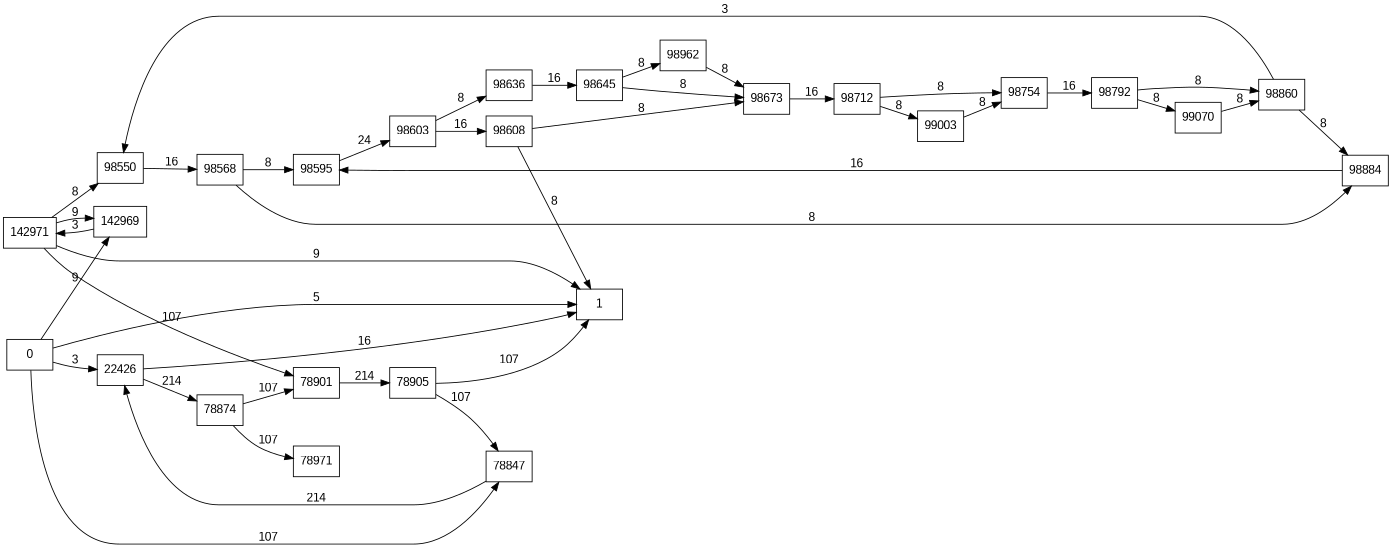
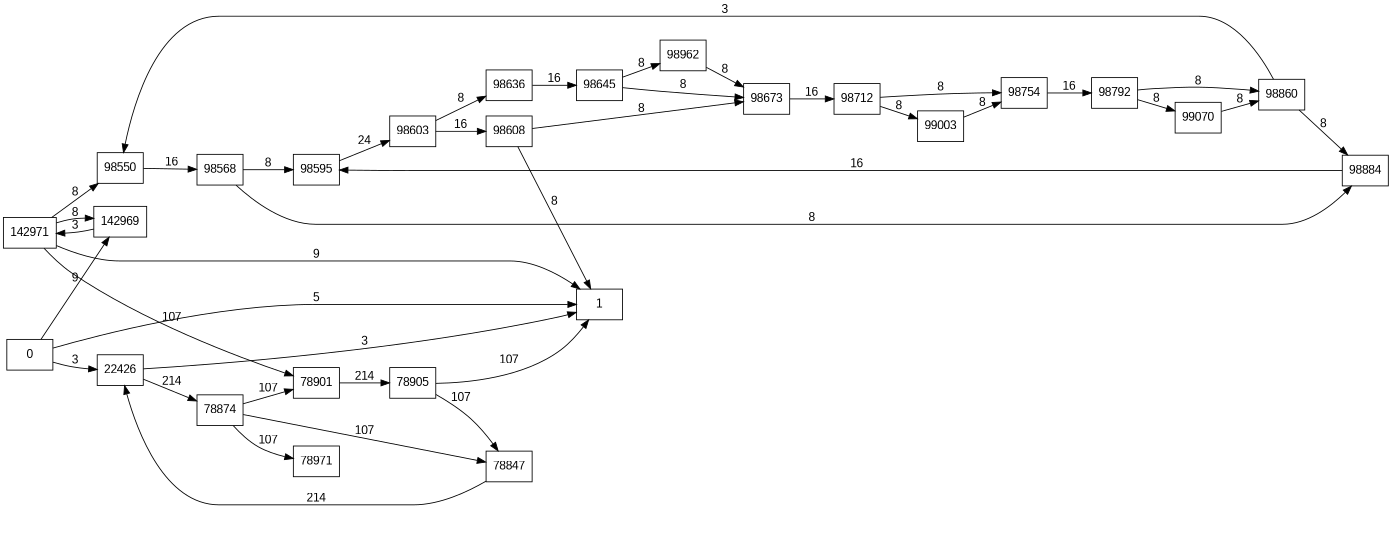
(75, 213) -> (75, 213)
(365, 342) -> (365, 342)
(210, 544) -> (360, 437)
